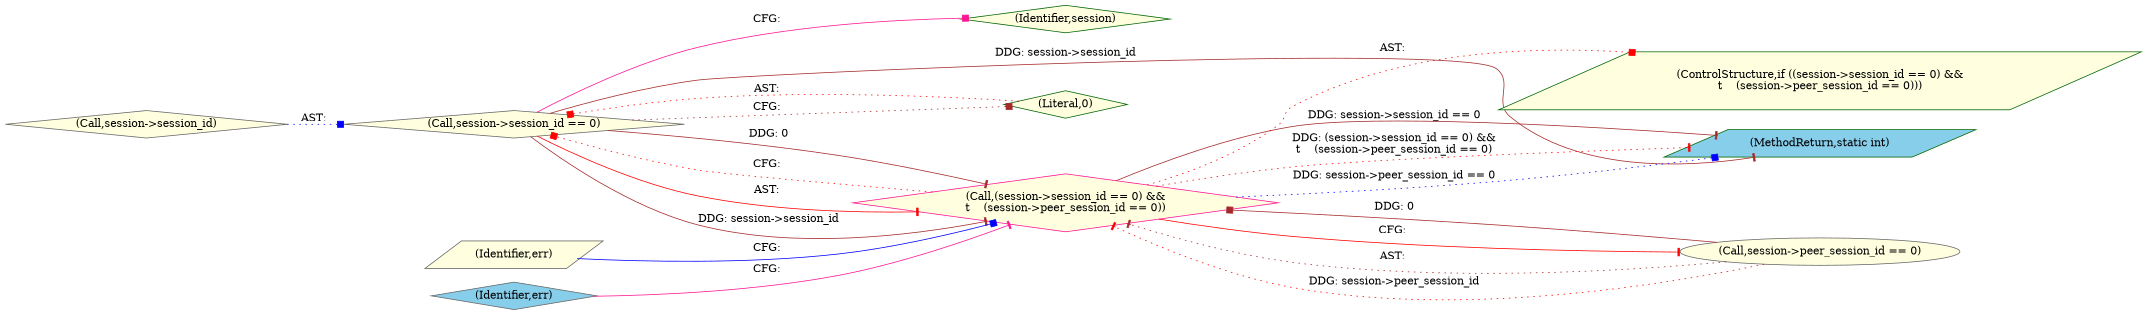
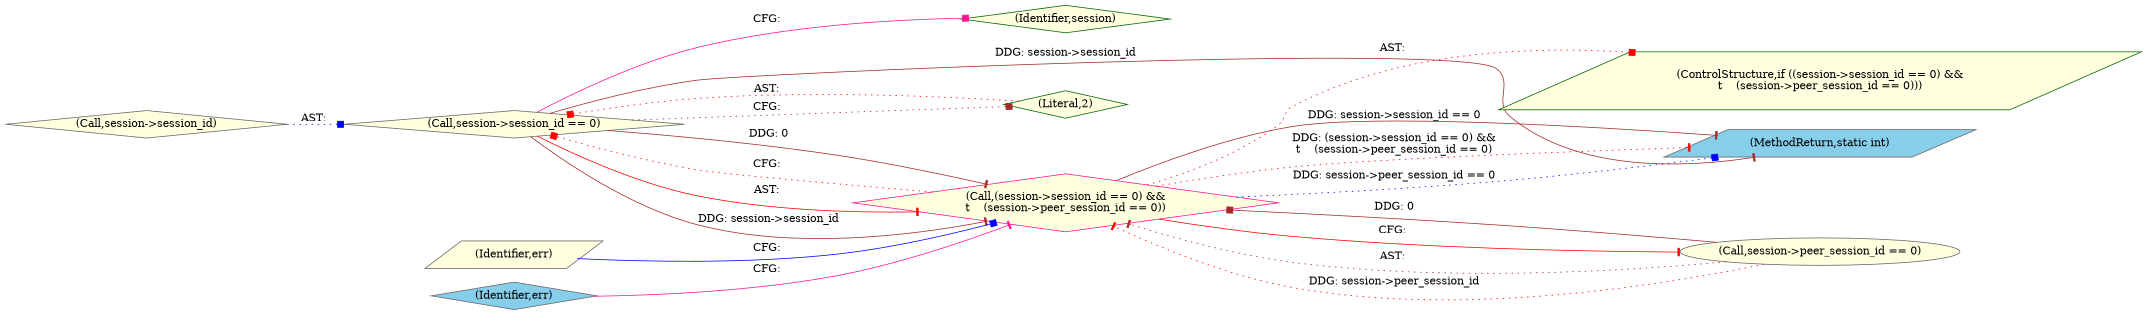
(1066, 104) -> (1066, 104)
(1820, 143) -> (1820, 143)
